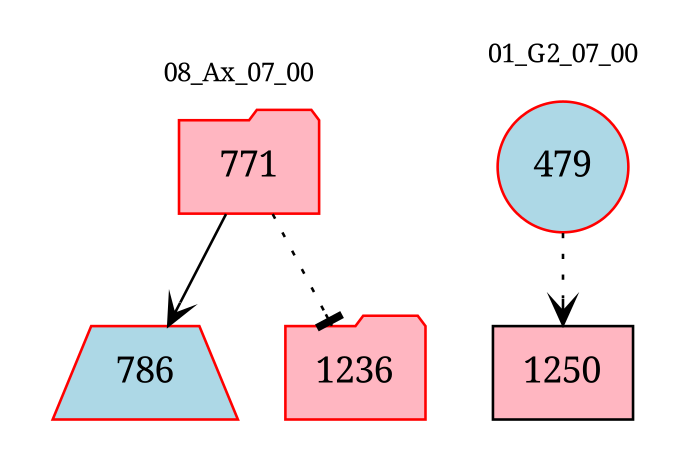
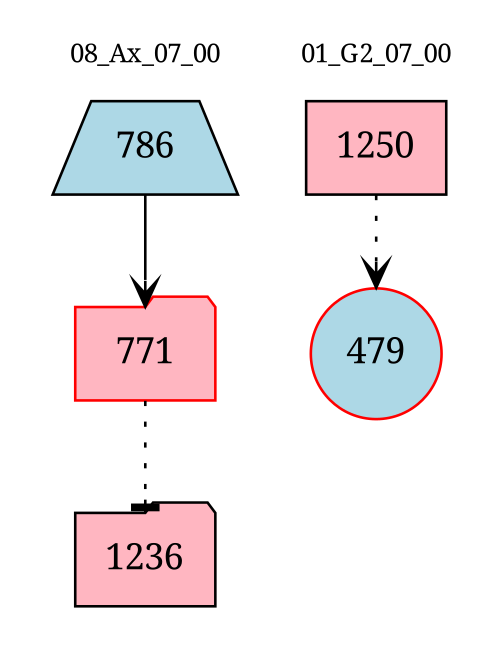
(203, 258) -> (145, 237)
(563, 266) -> (376, 228)
(145, 373) -> (145, 148)
(355, 373) -> (145, 560)
